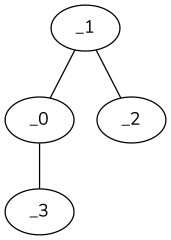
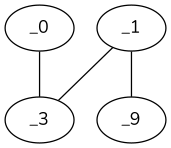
(63, 74) -> (86, 74)
(131, 120) -> (131, 120)
